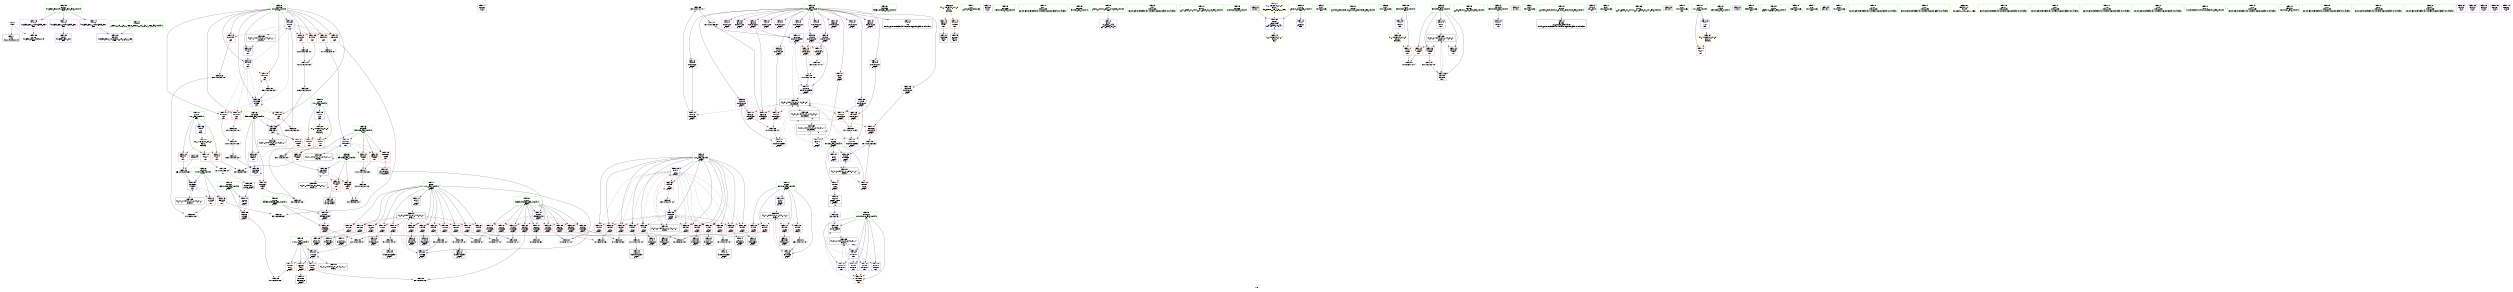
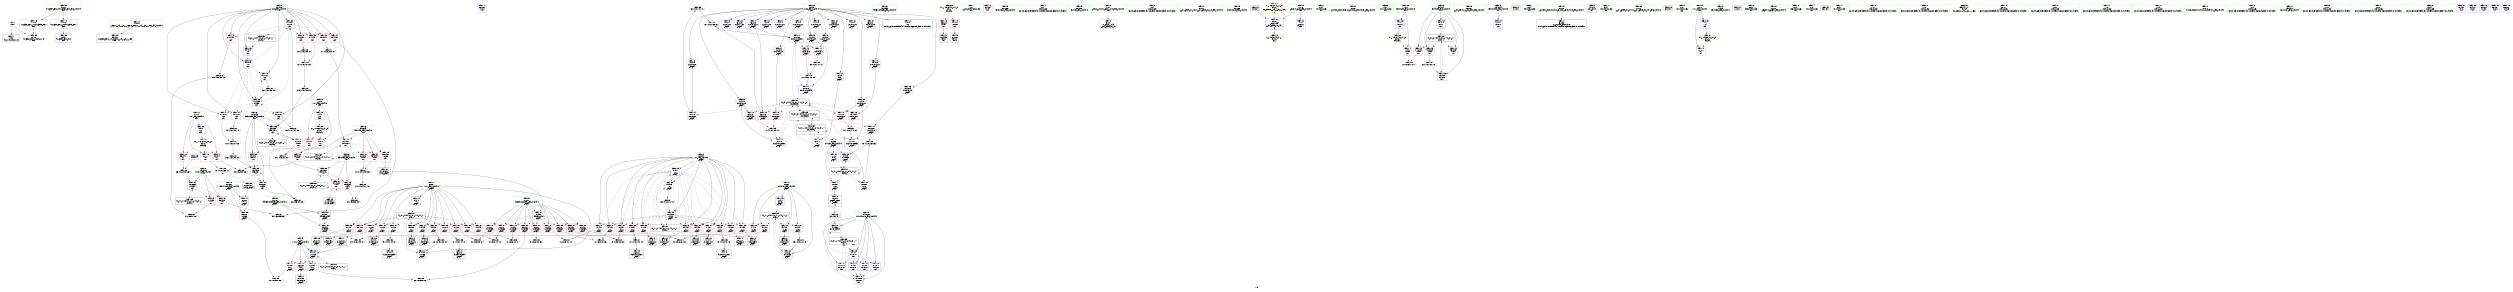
(93, 24) -> none
